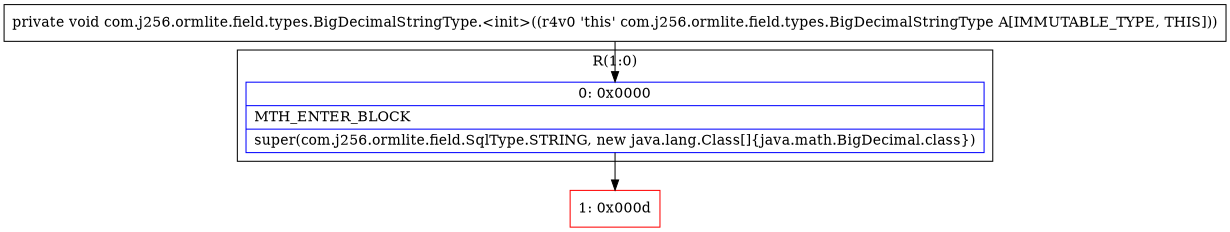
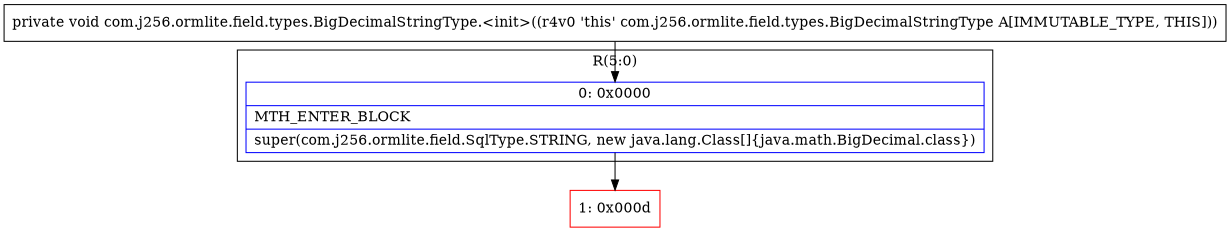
(615, 62) -> (615, 62)
